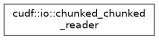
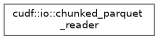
(79, 20) -> (79, 20)
